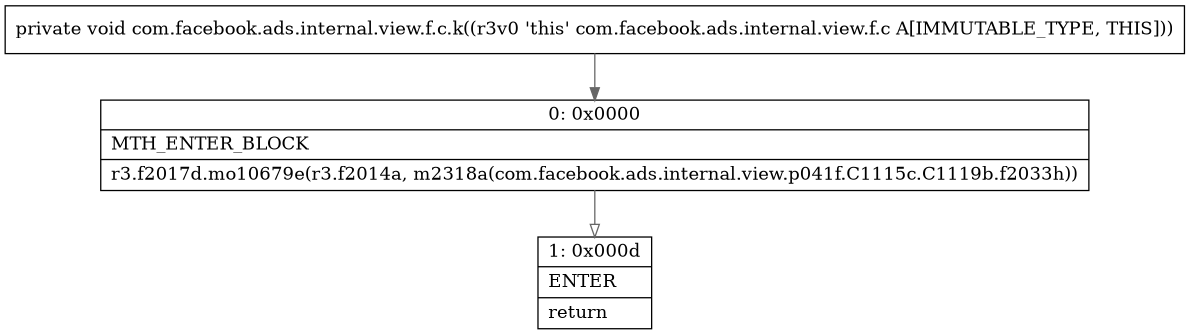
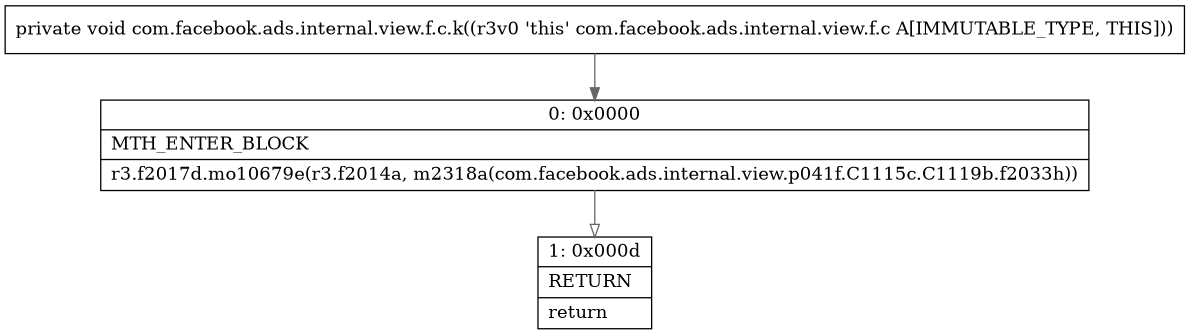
(583, 282) -> (590, 282)
